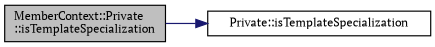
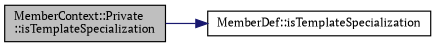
(319, 23) -> (319, 23)
